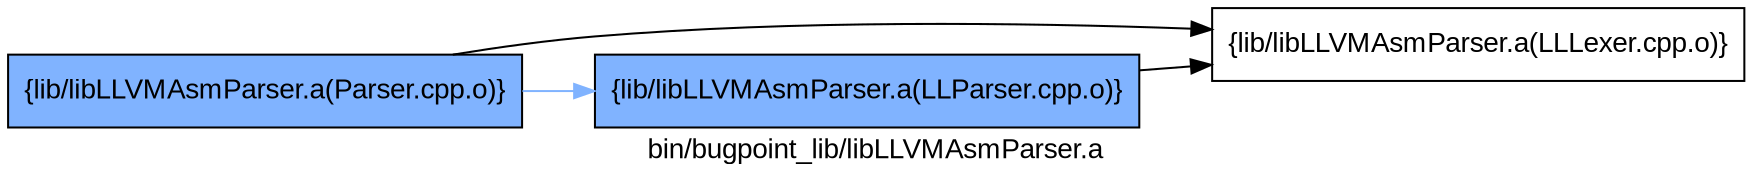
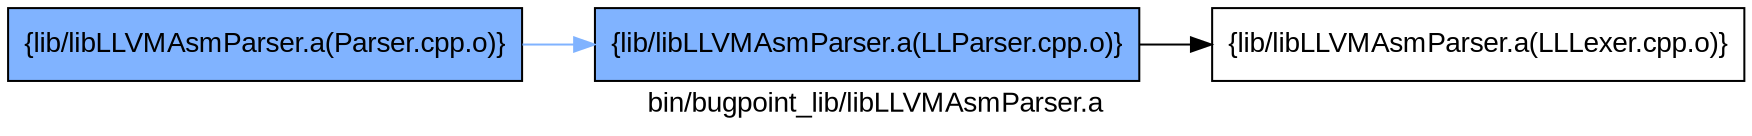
(821, 25) -> none
